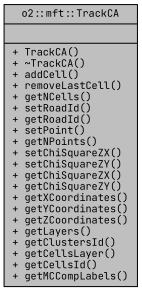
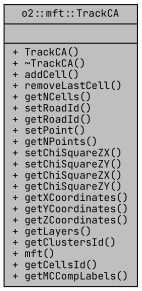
(65, 254) -> (34, 254)
